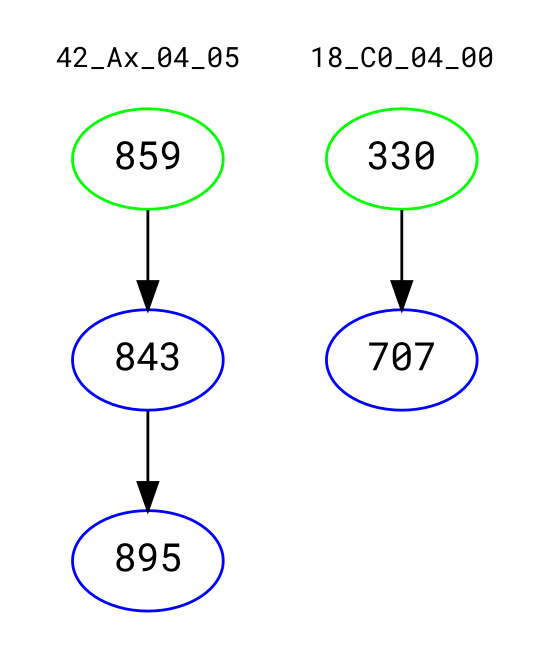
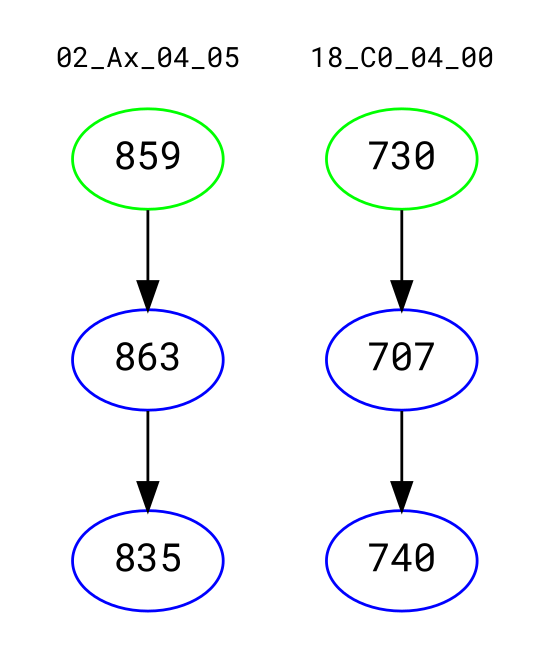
(149, 60) -> (149, 60)
(402, 159) -> (402, 159)
(148, 360) -> (148, 360)
(148, 561) -> (148, 561)
none -> (402, 561)
